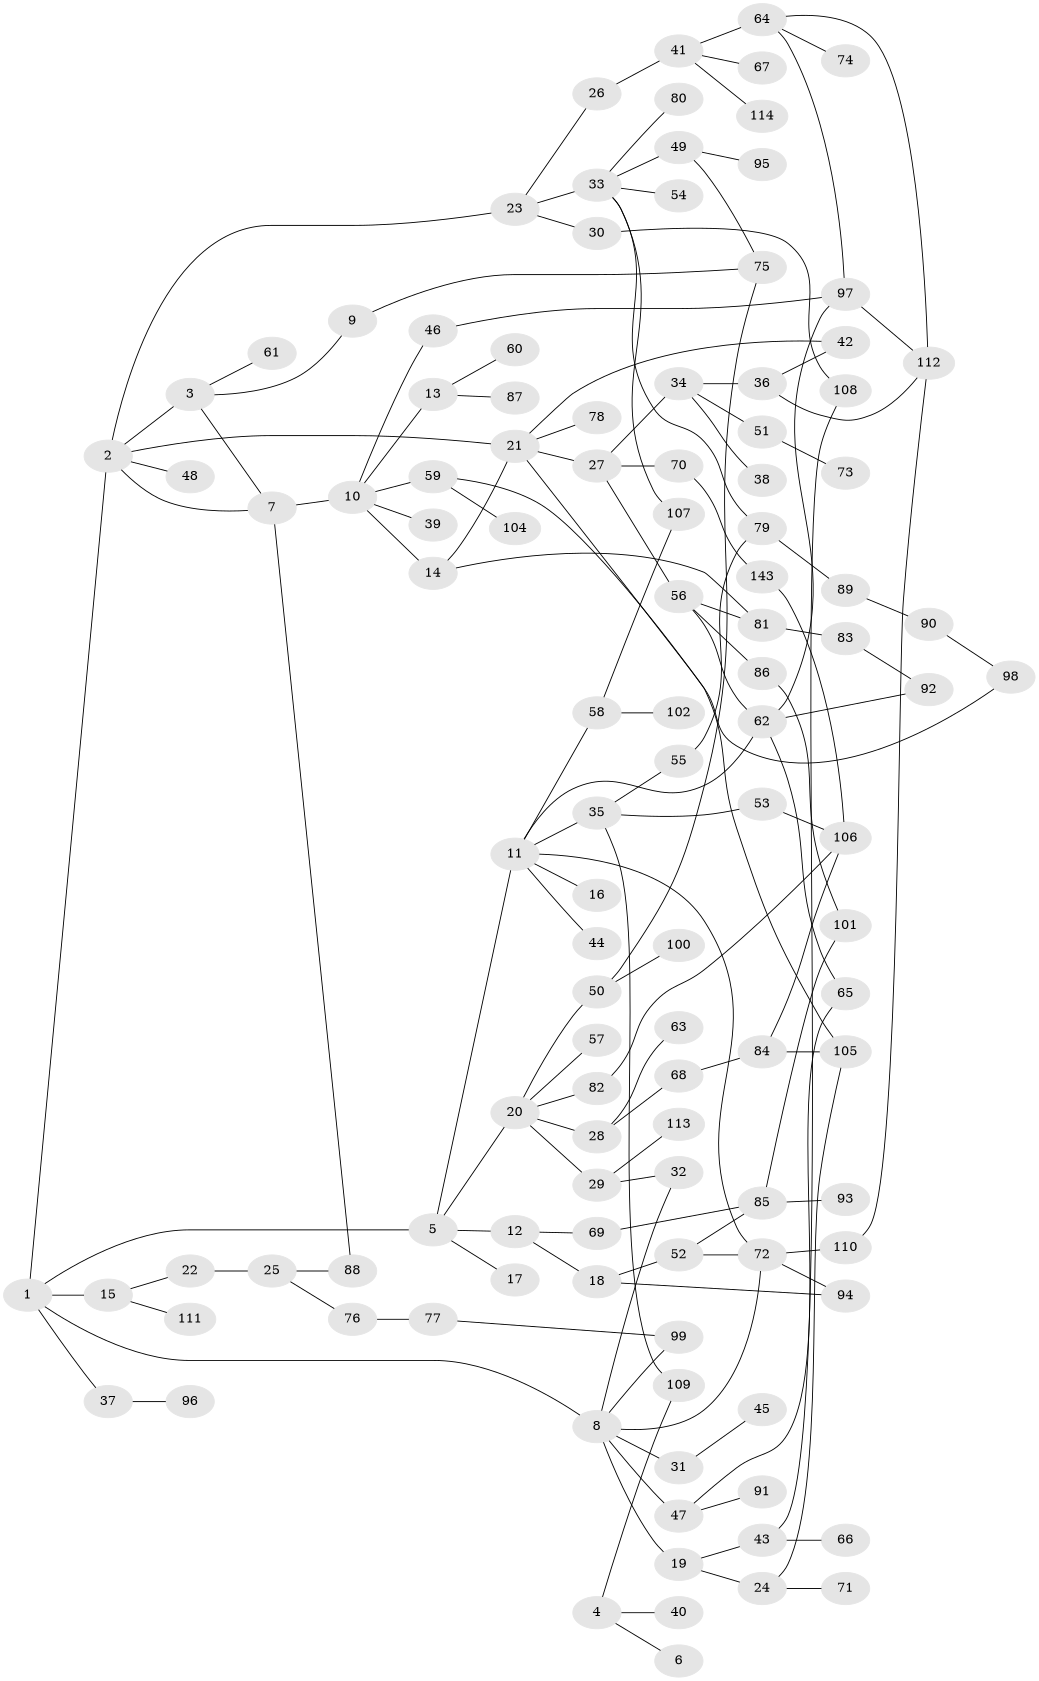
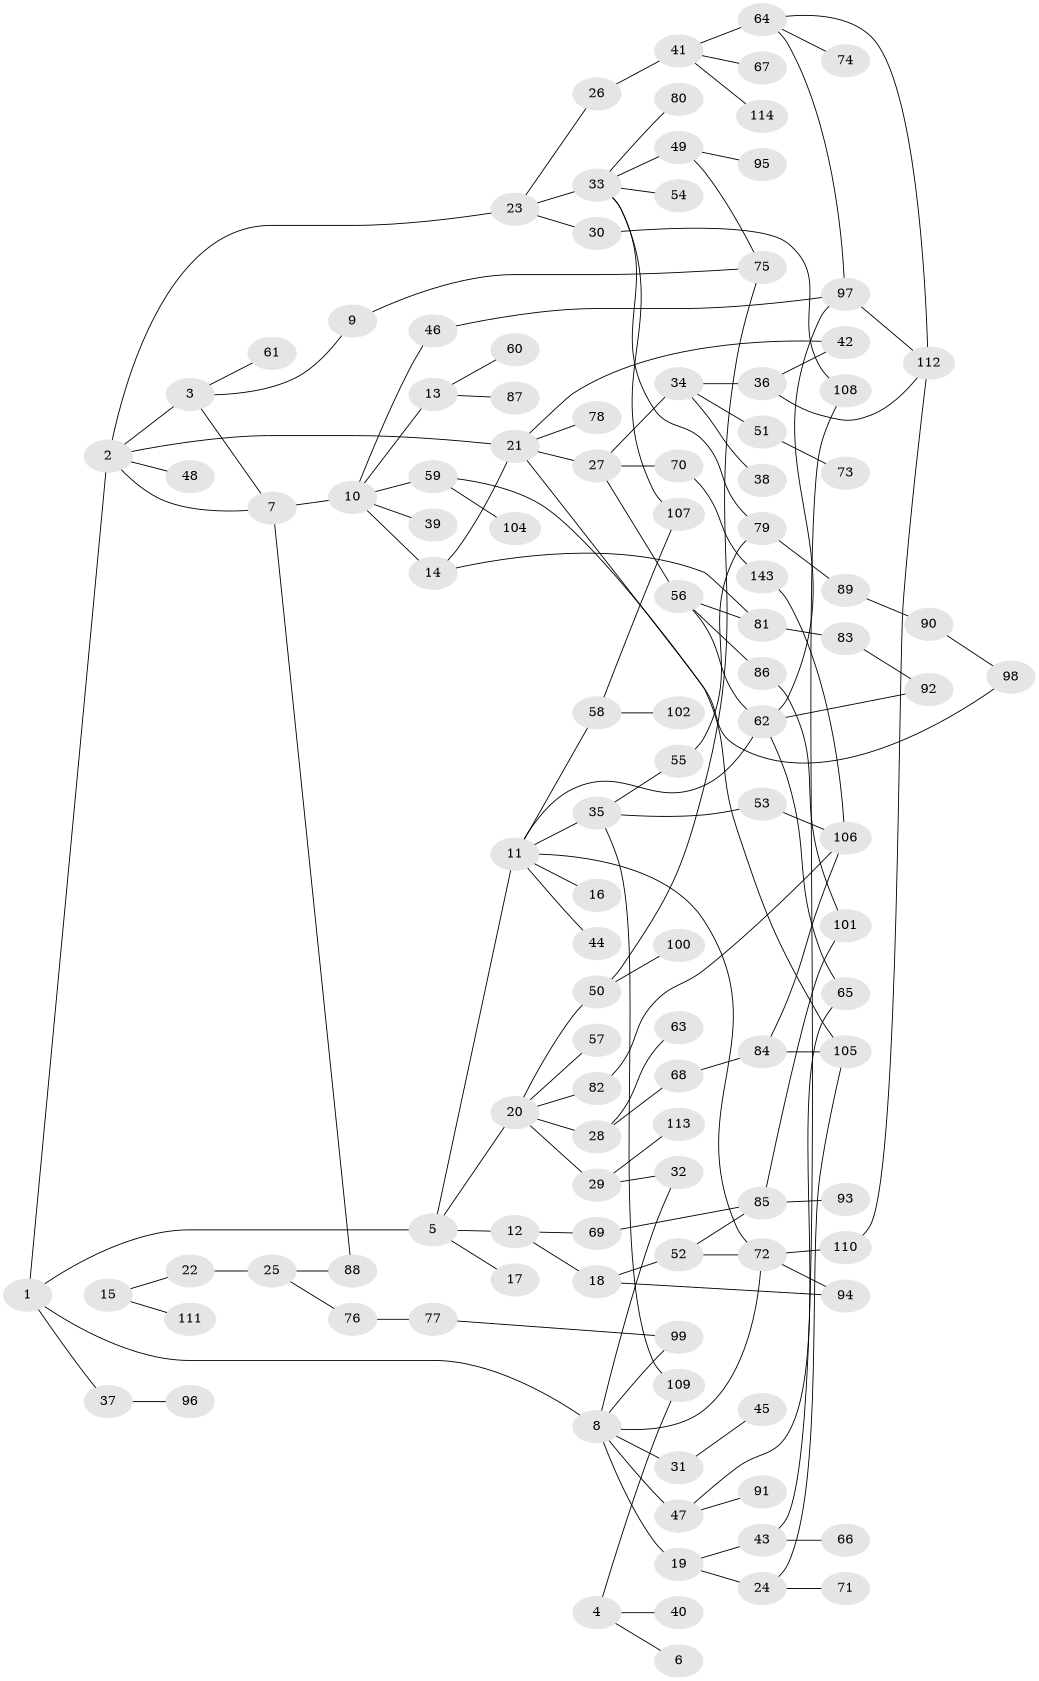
(68, 1295) -> none
